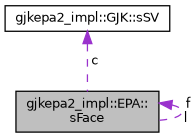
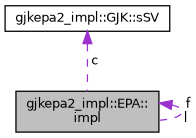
(87, 112) -> (87, 112)
